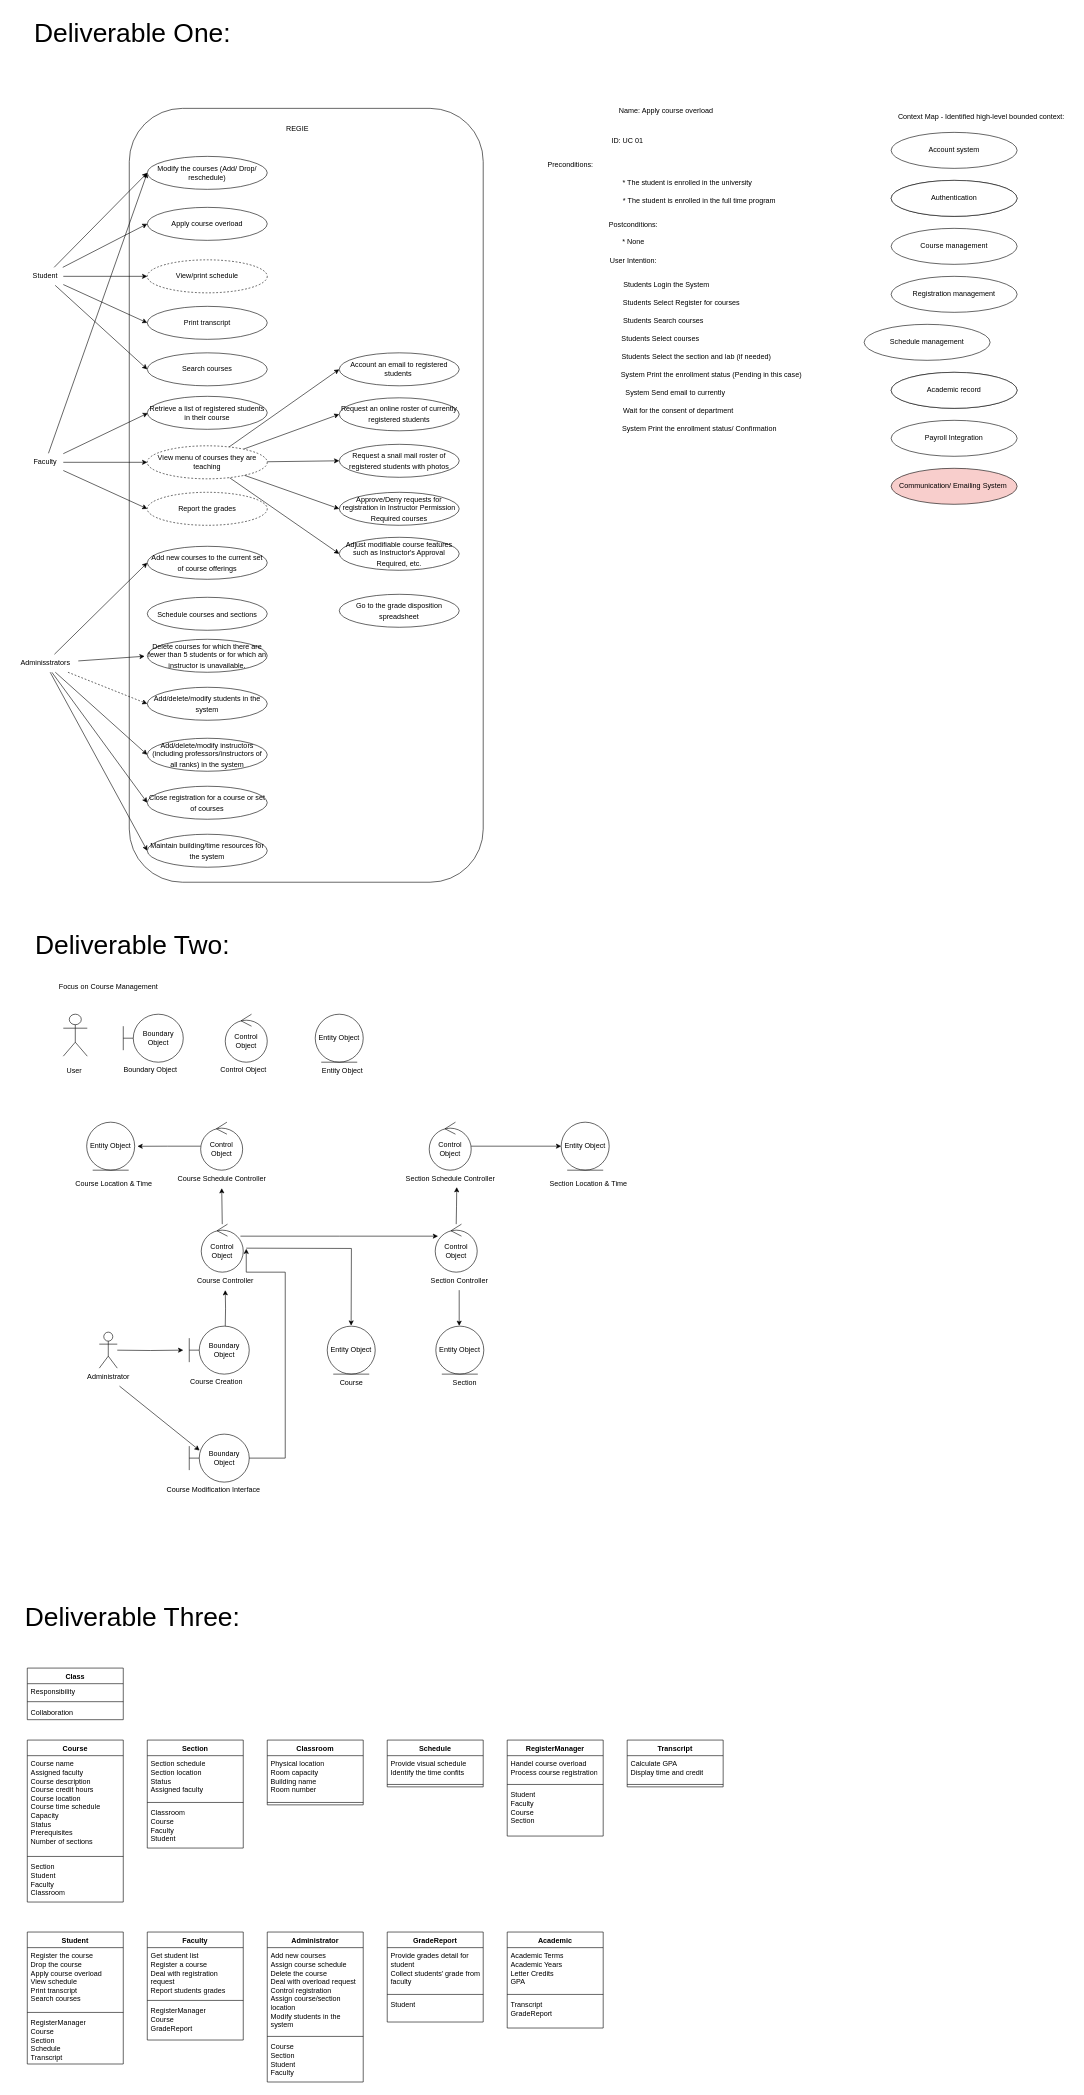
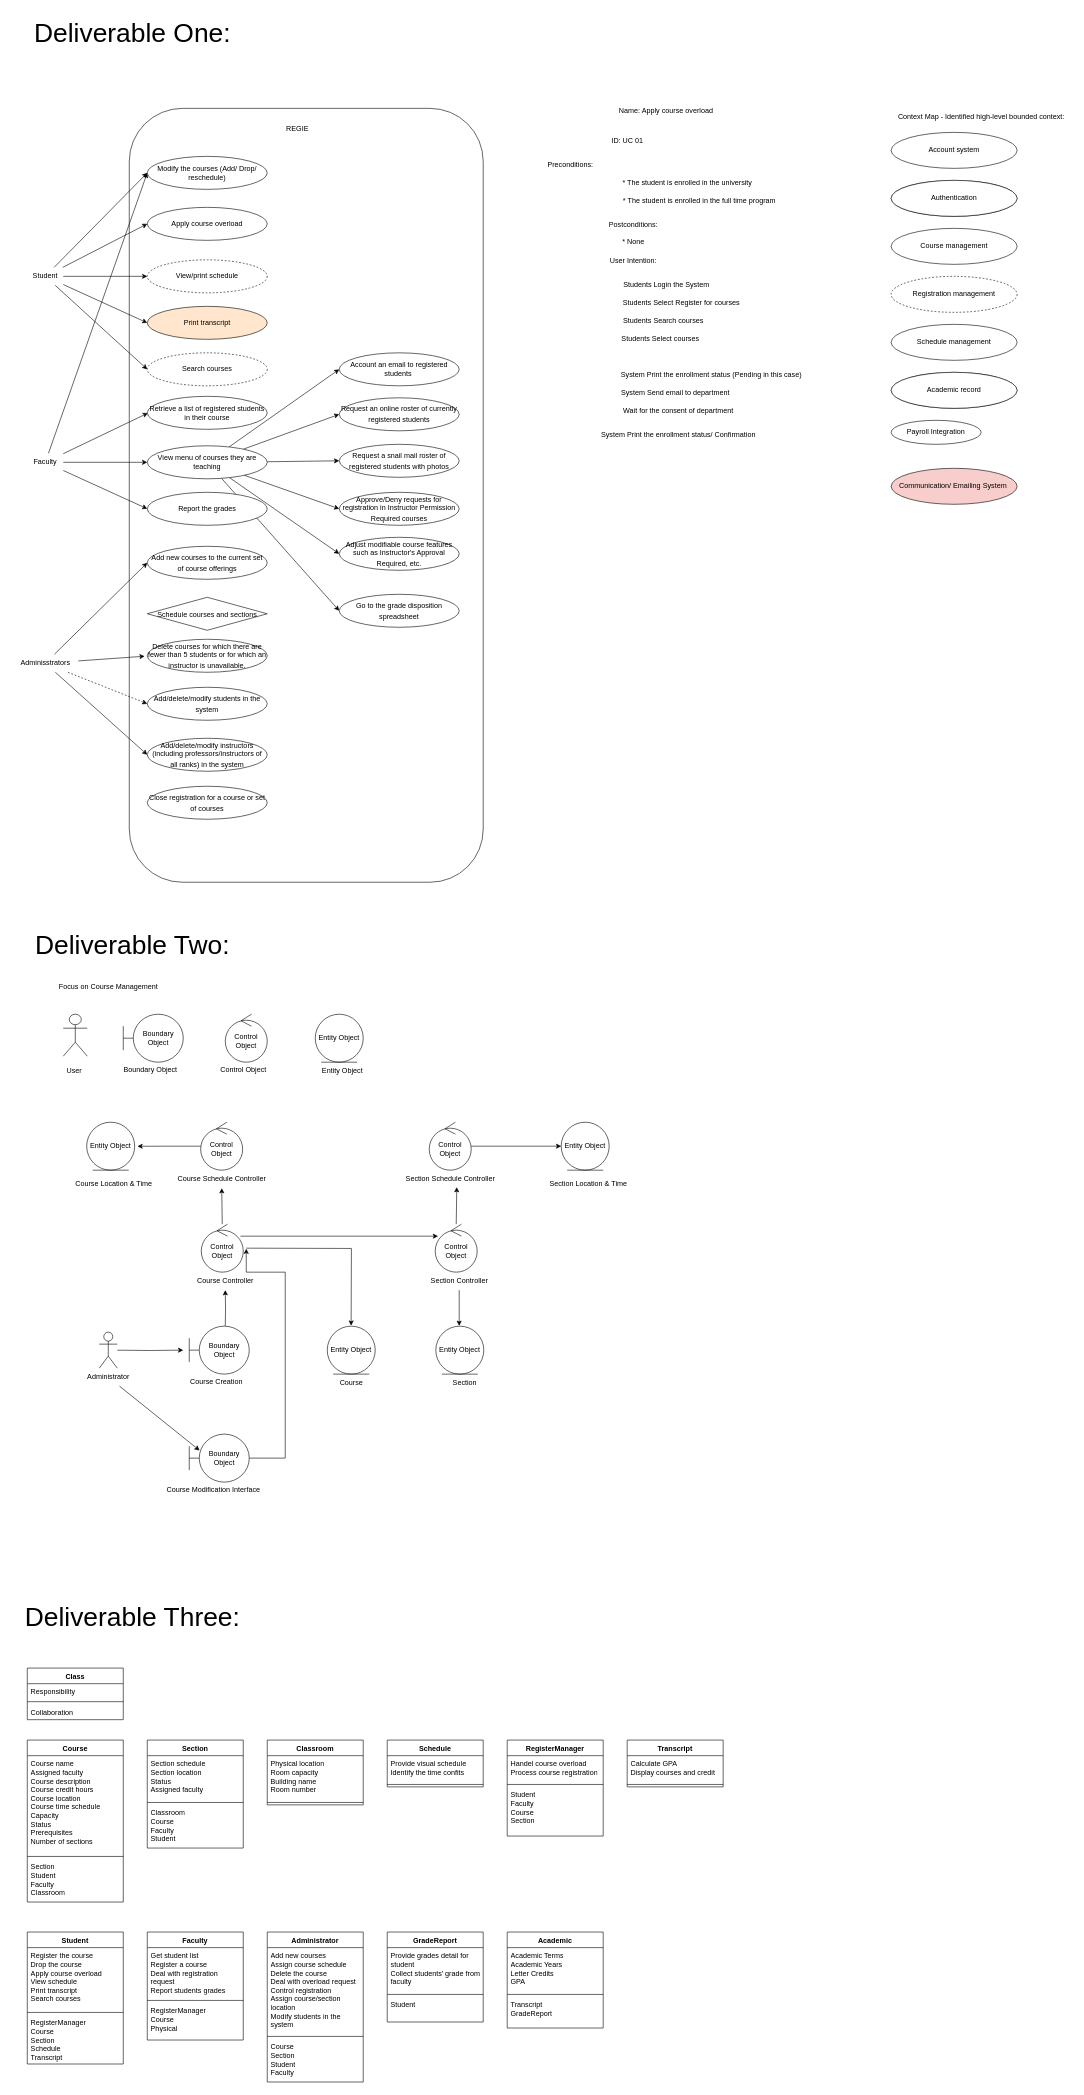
(954, 294) -> (954, 294)
(207, 323) -> (207, 323)
(927, 342) -> (954, 342)
(696, 357) -> none
(207, 369) -> (207, 369)
(676, 393) -> (676, 393)
(699, 429) -> (678, 435)
(954, 438) -> (936, 432)
(207, 462) -> (207, 462)
(207, 509) -> (207, 509)
none -> (295, 561)
(207, 614) -> (207, 614)
(98, 736) -> none
(98, 759) -> none
(207, 851) -> none
(671, 1769) -> (676, 1773)
(180, 2020) -> (180, 2020)
